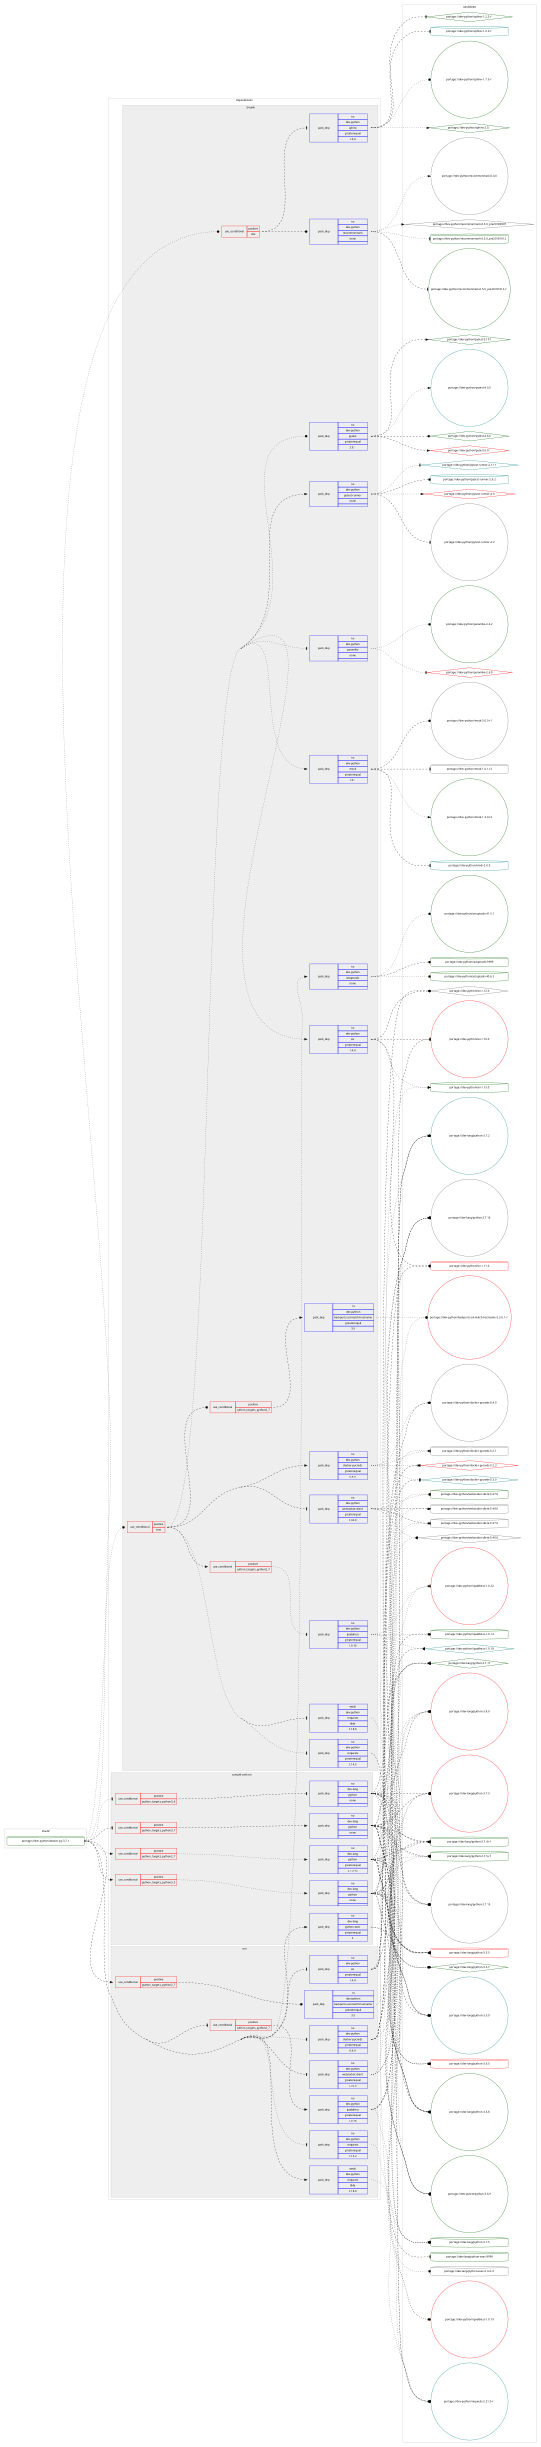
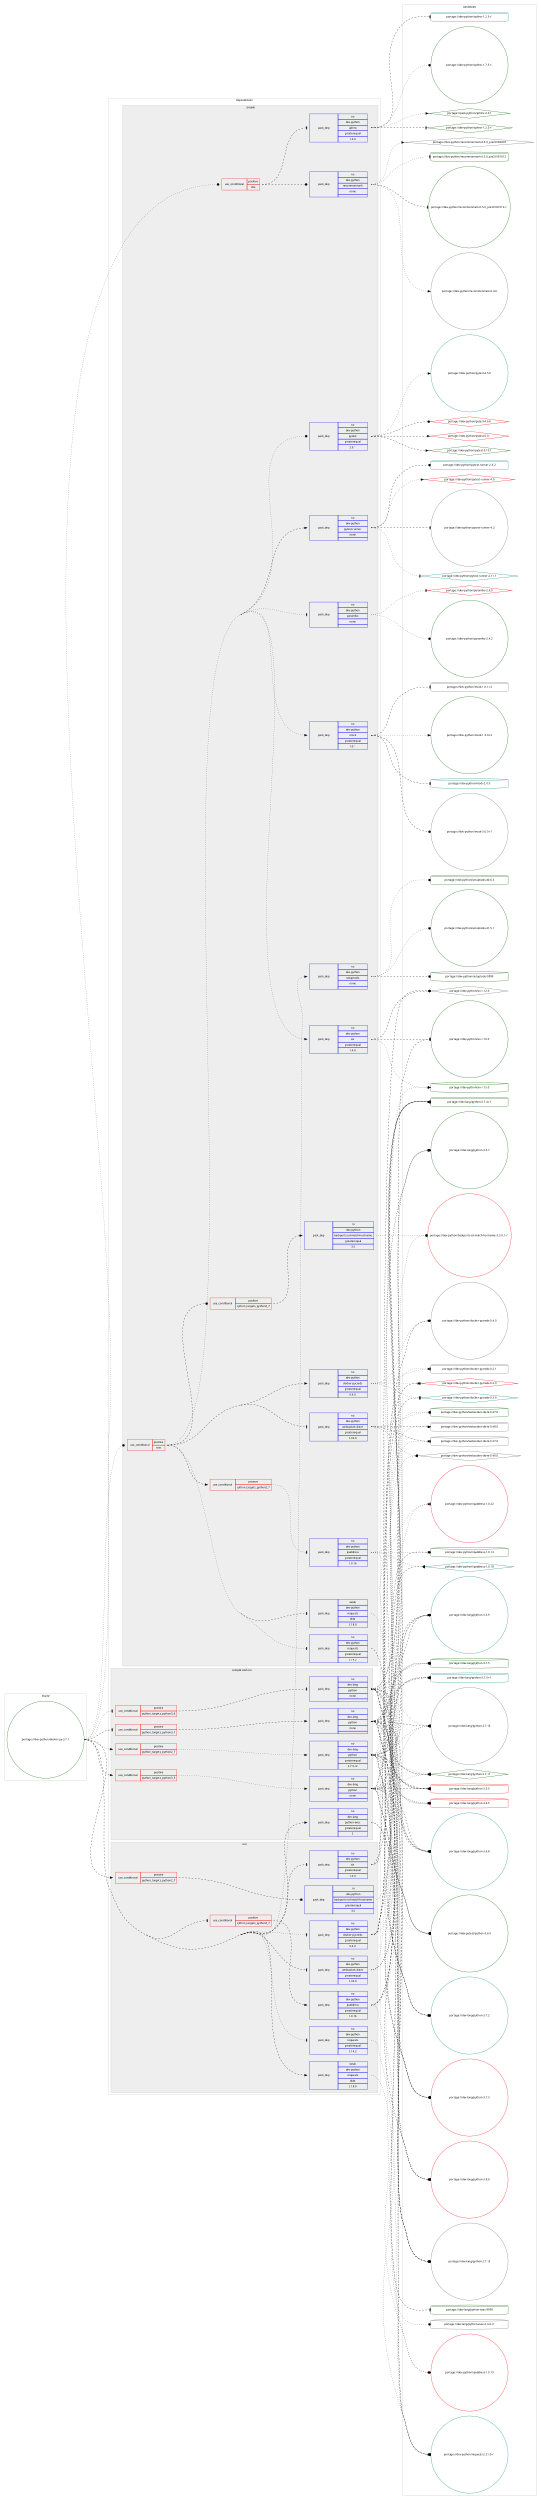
(469, 128) -> (469, 113)
(469, 436) -> (469, 422)
(469, 1039) -> (469, 1039)
(469, 1266) -> none
(46, 1841) -> (46, 1740)
(469, 1856) -> (469, 1678)
(469, 1967) -> (469, 1150)
(469, 2112) -> (469, 1851)
